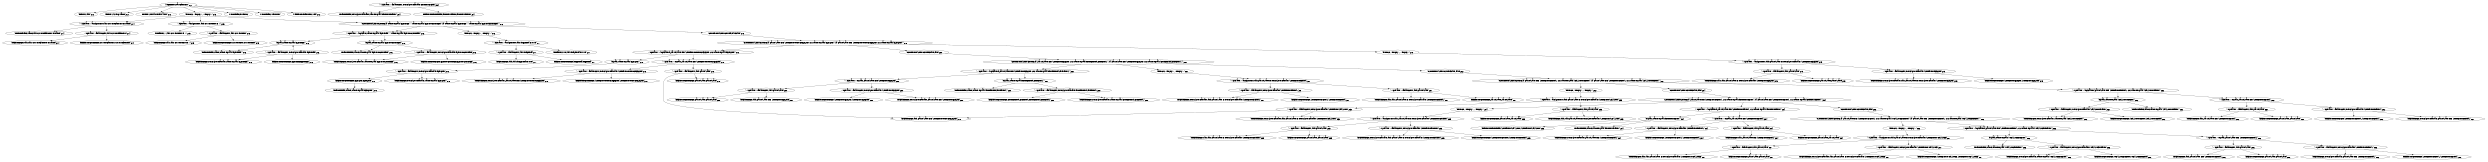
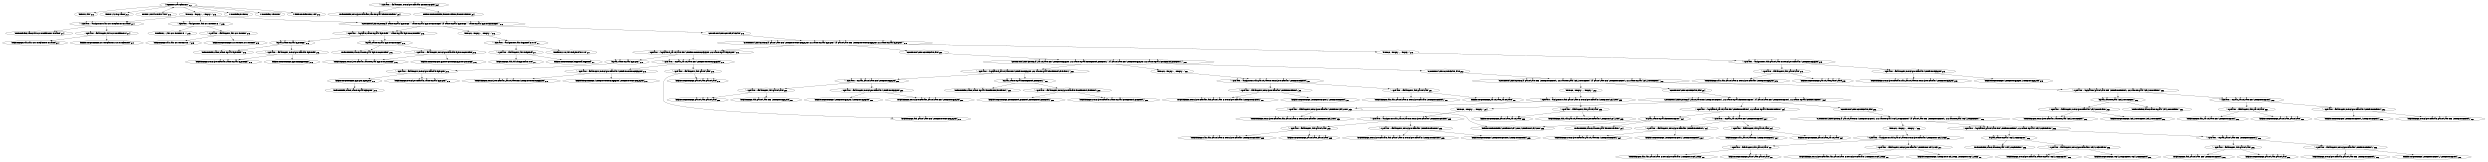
(167, 9) -> (167, 10)
(293, 48) -> (291, 47)
(1124, 114) -> (1425, 112)
